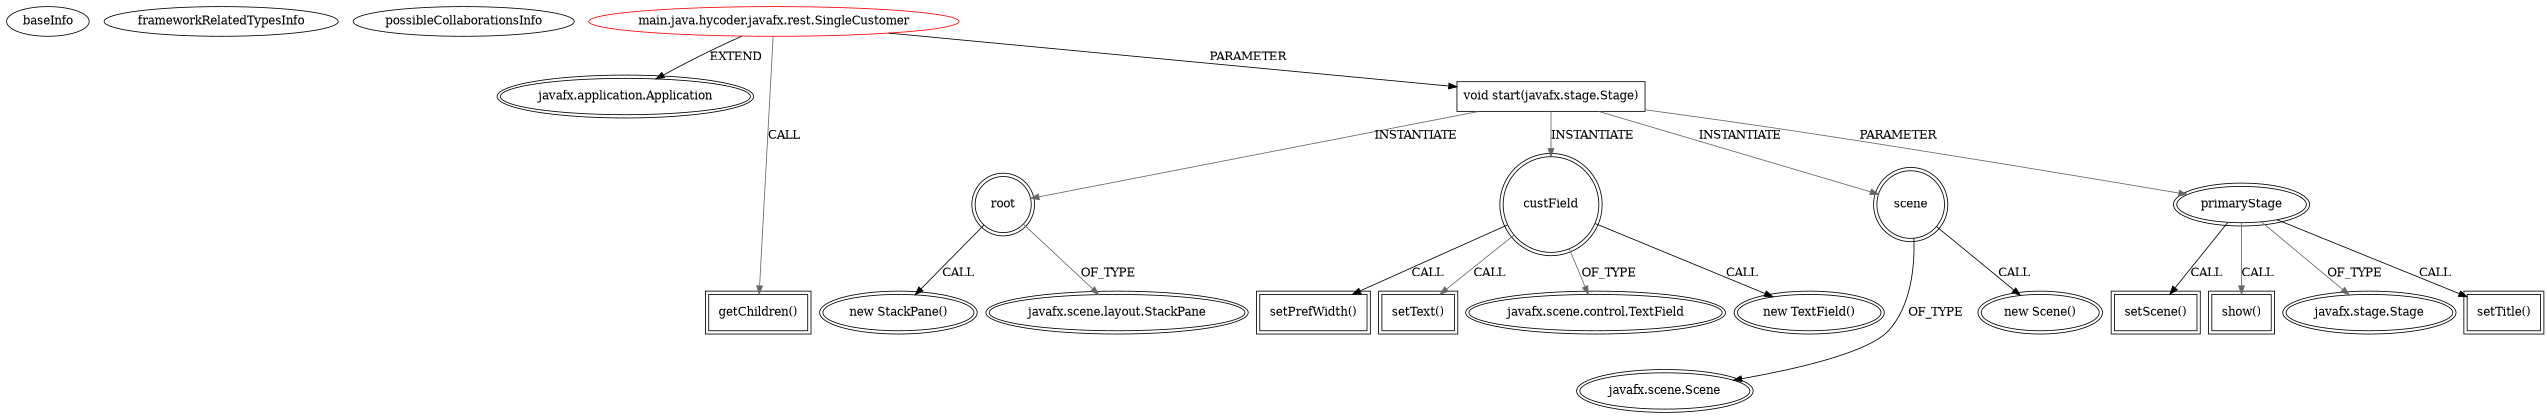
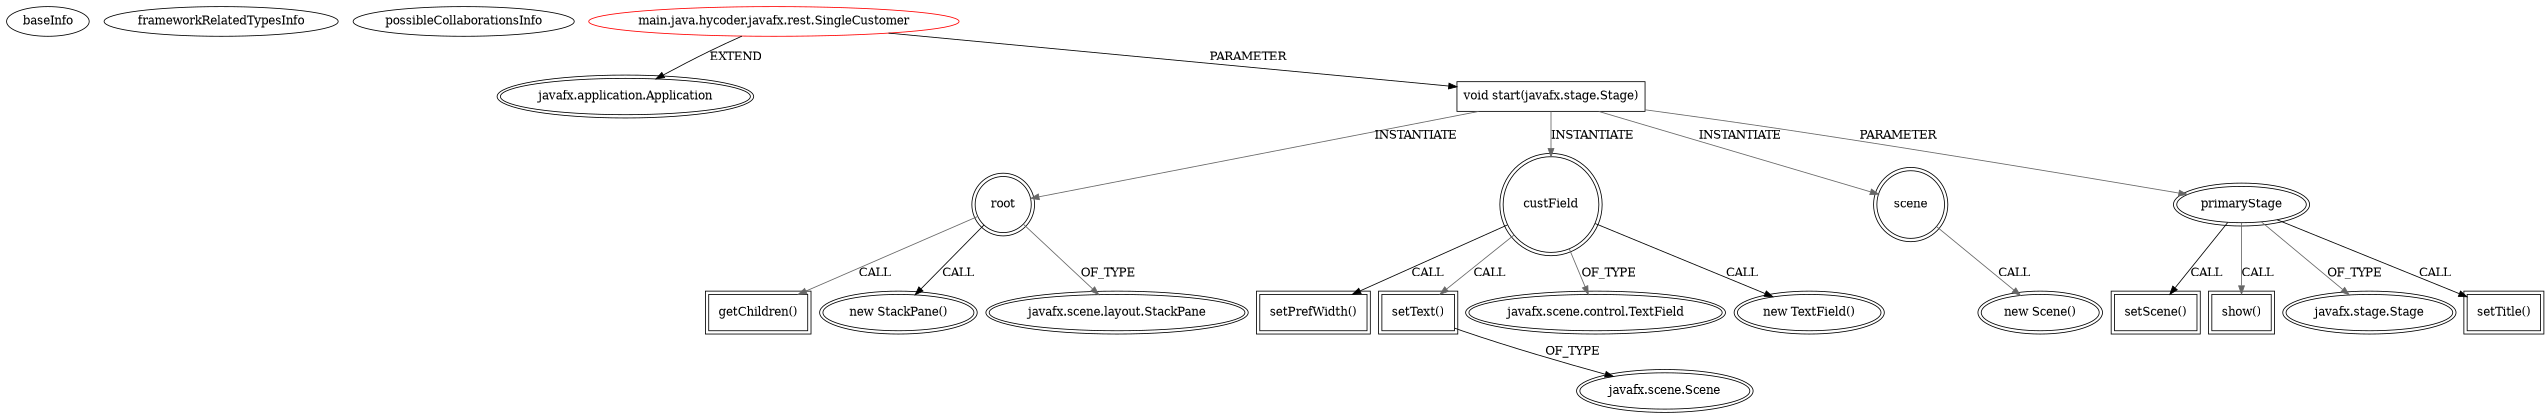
(766, 161) -> (892, 254)
(1975, 258) -> (1975, 258)
(1864, 346) -> (1530, 352)
